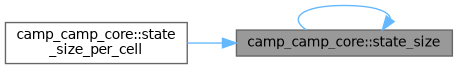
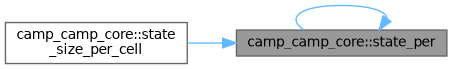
(344, 43) -> (342, 43)
